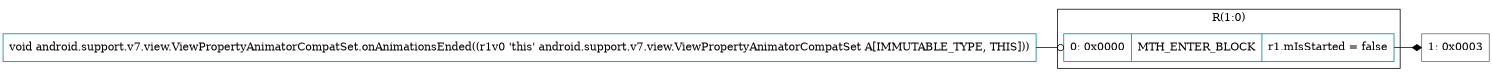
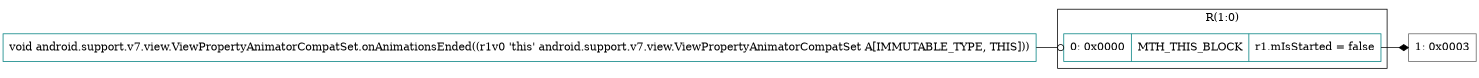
(1197, 47) -> (1190, 47)
